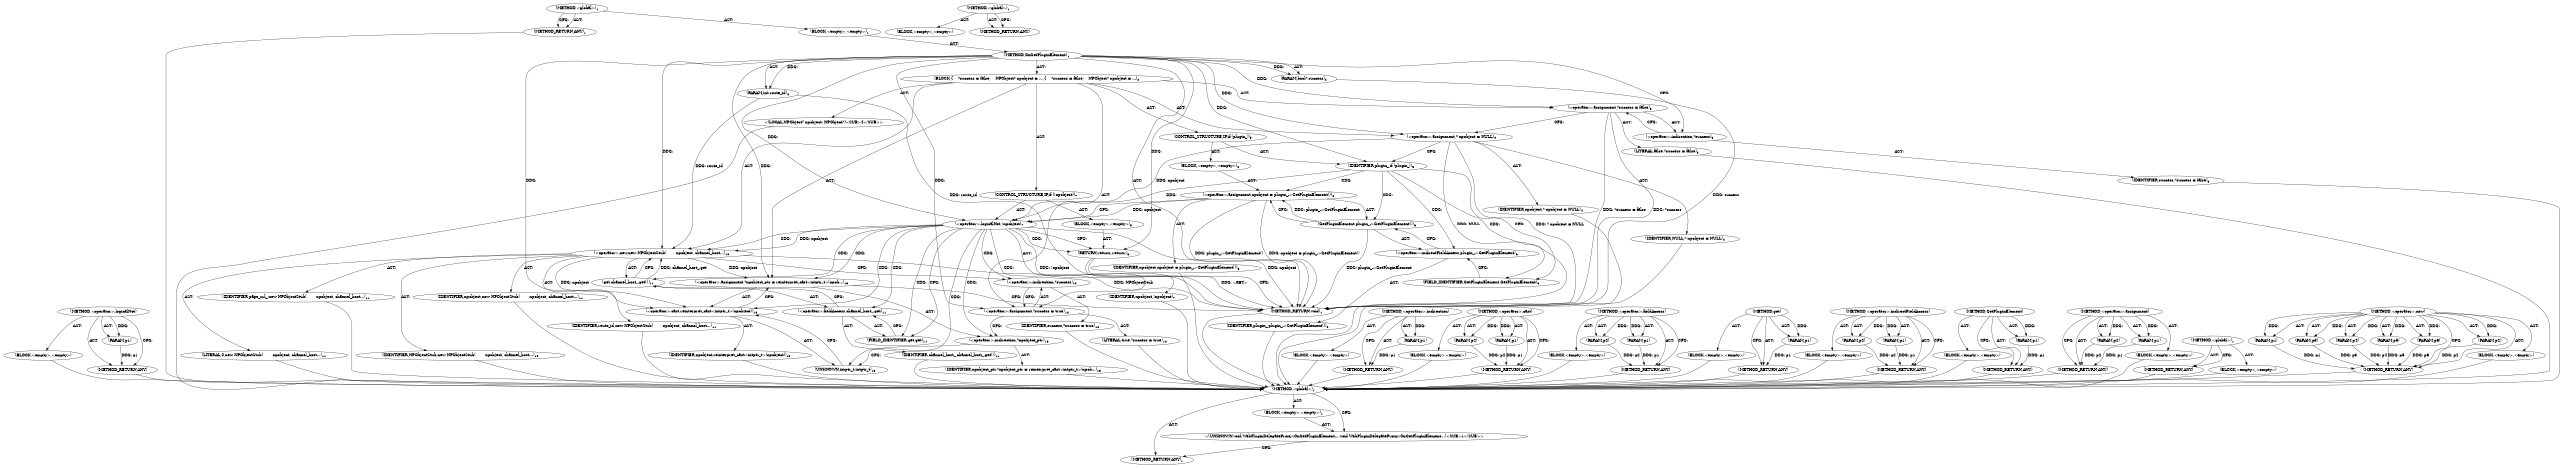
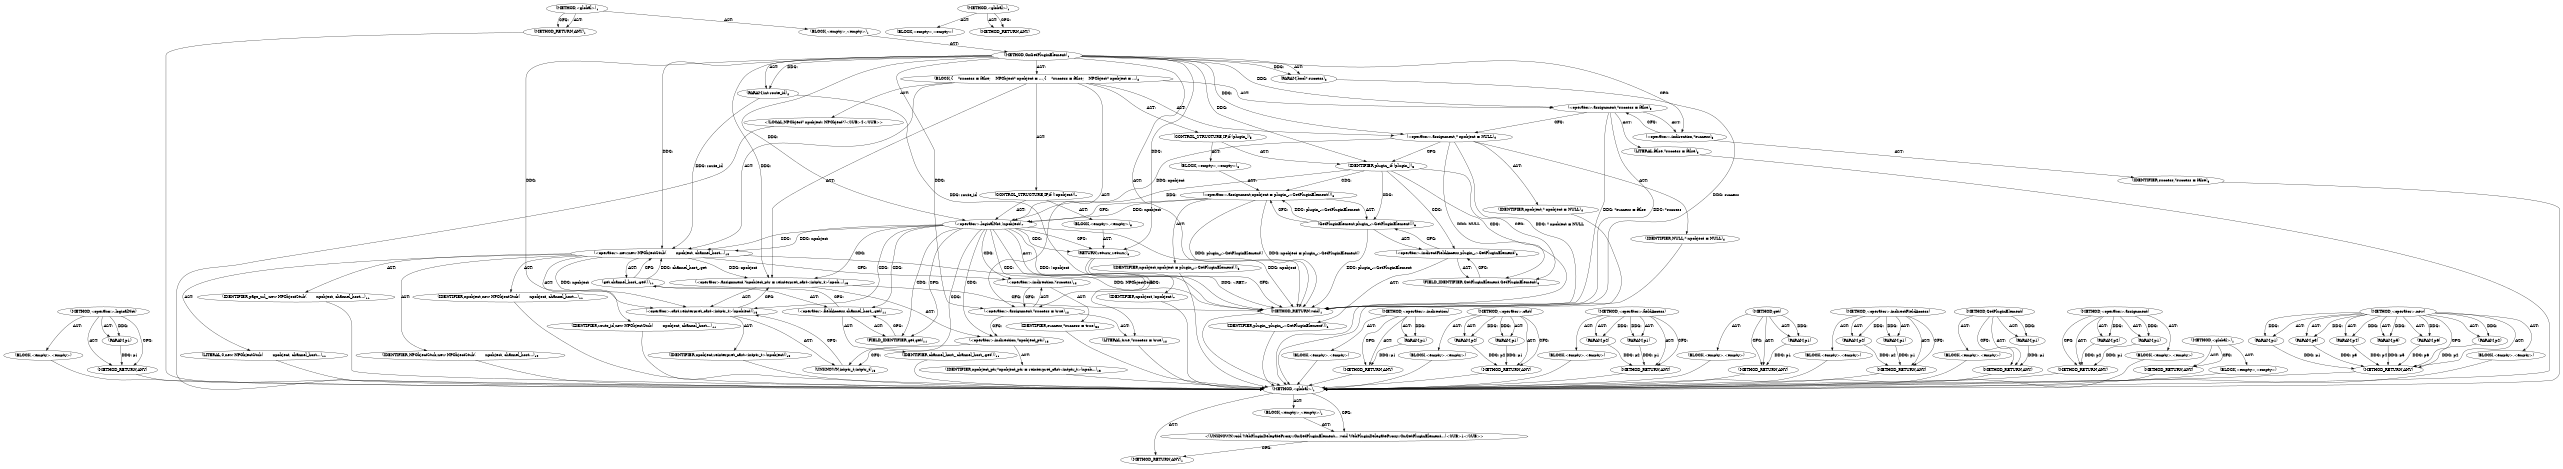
none -> (1460, 268)
(811, 275) -> (1149, 285)
(1097, 326) -> (1097, 326)
